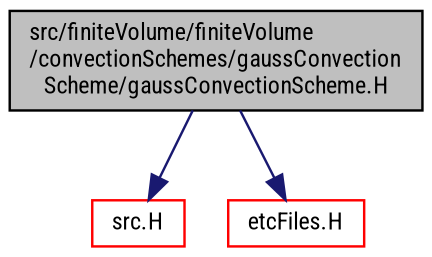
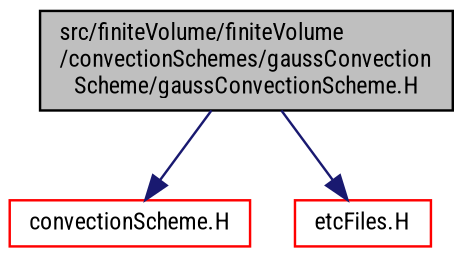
(138, 223) -> (130, 223)
